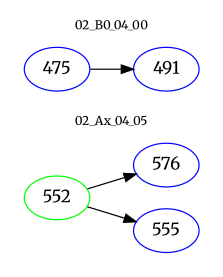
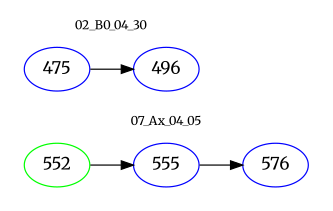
(112, 26) -> (112, 26)
(166, 69) -> (166, 69)
(112, 122) -> (166, 122)
(106, 183) -> (215, 165)
